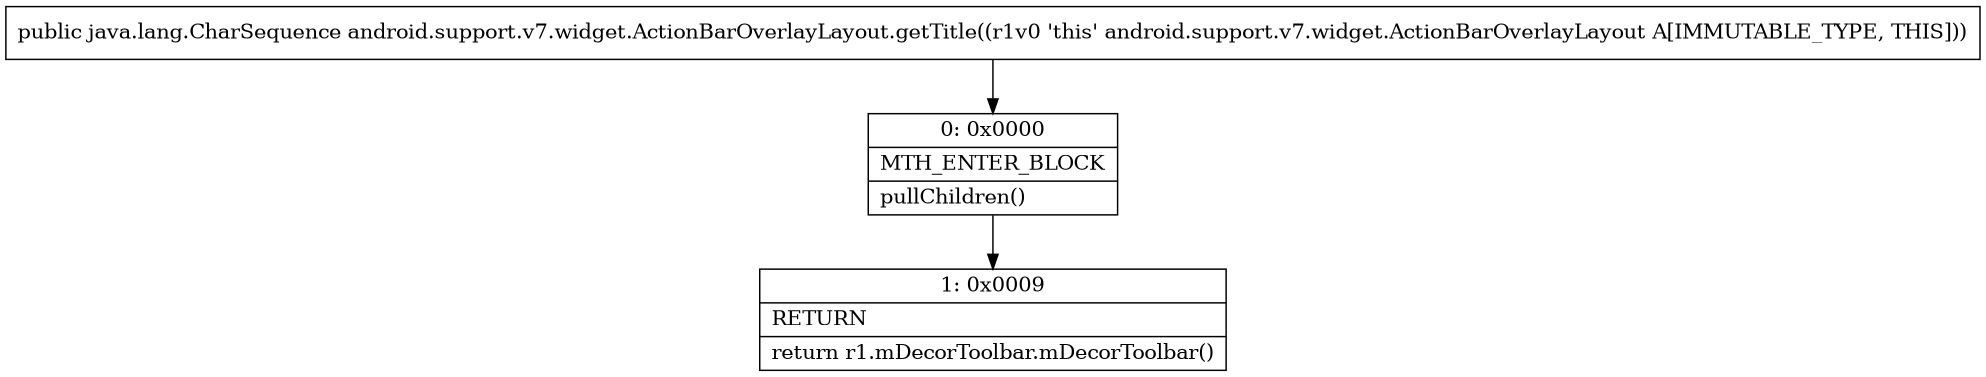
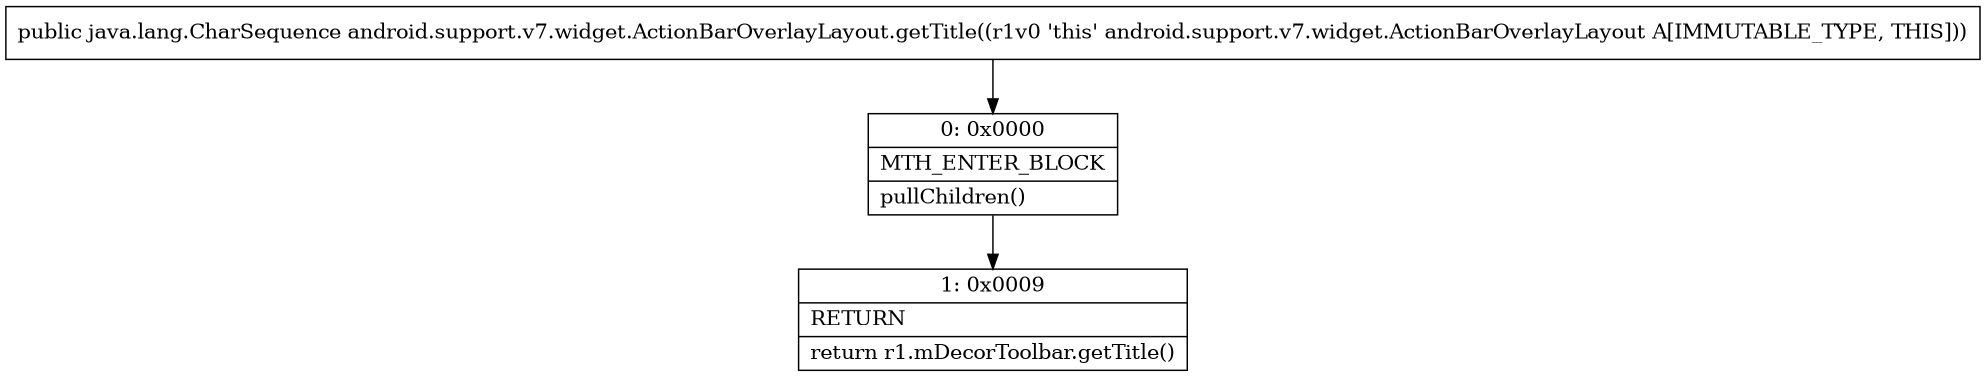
(993, 353) -> (993, 353)
